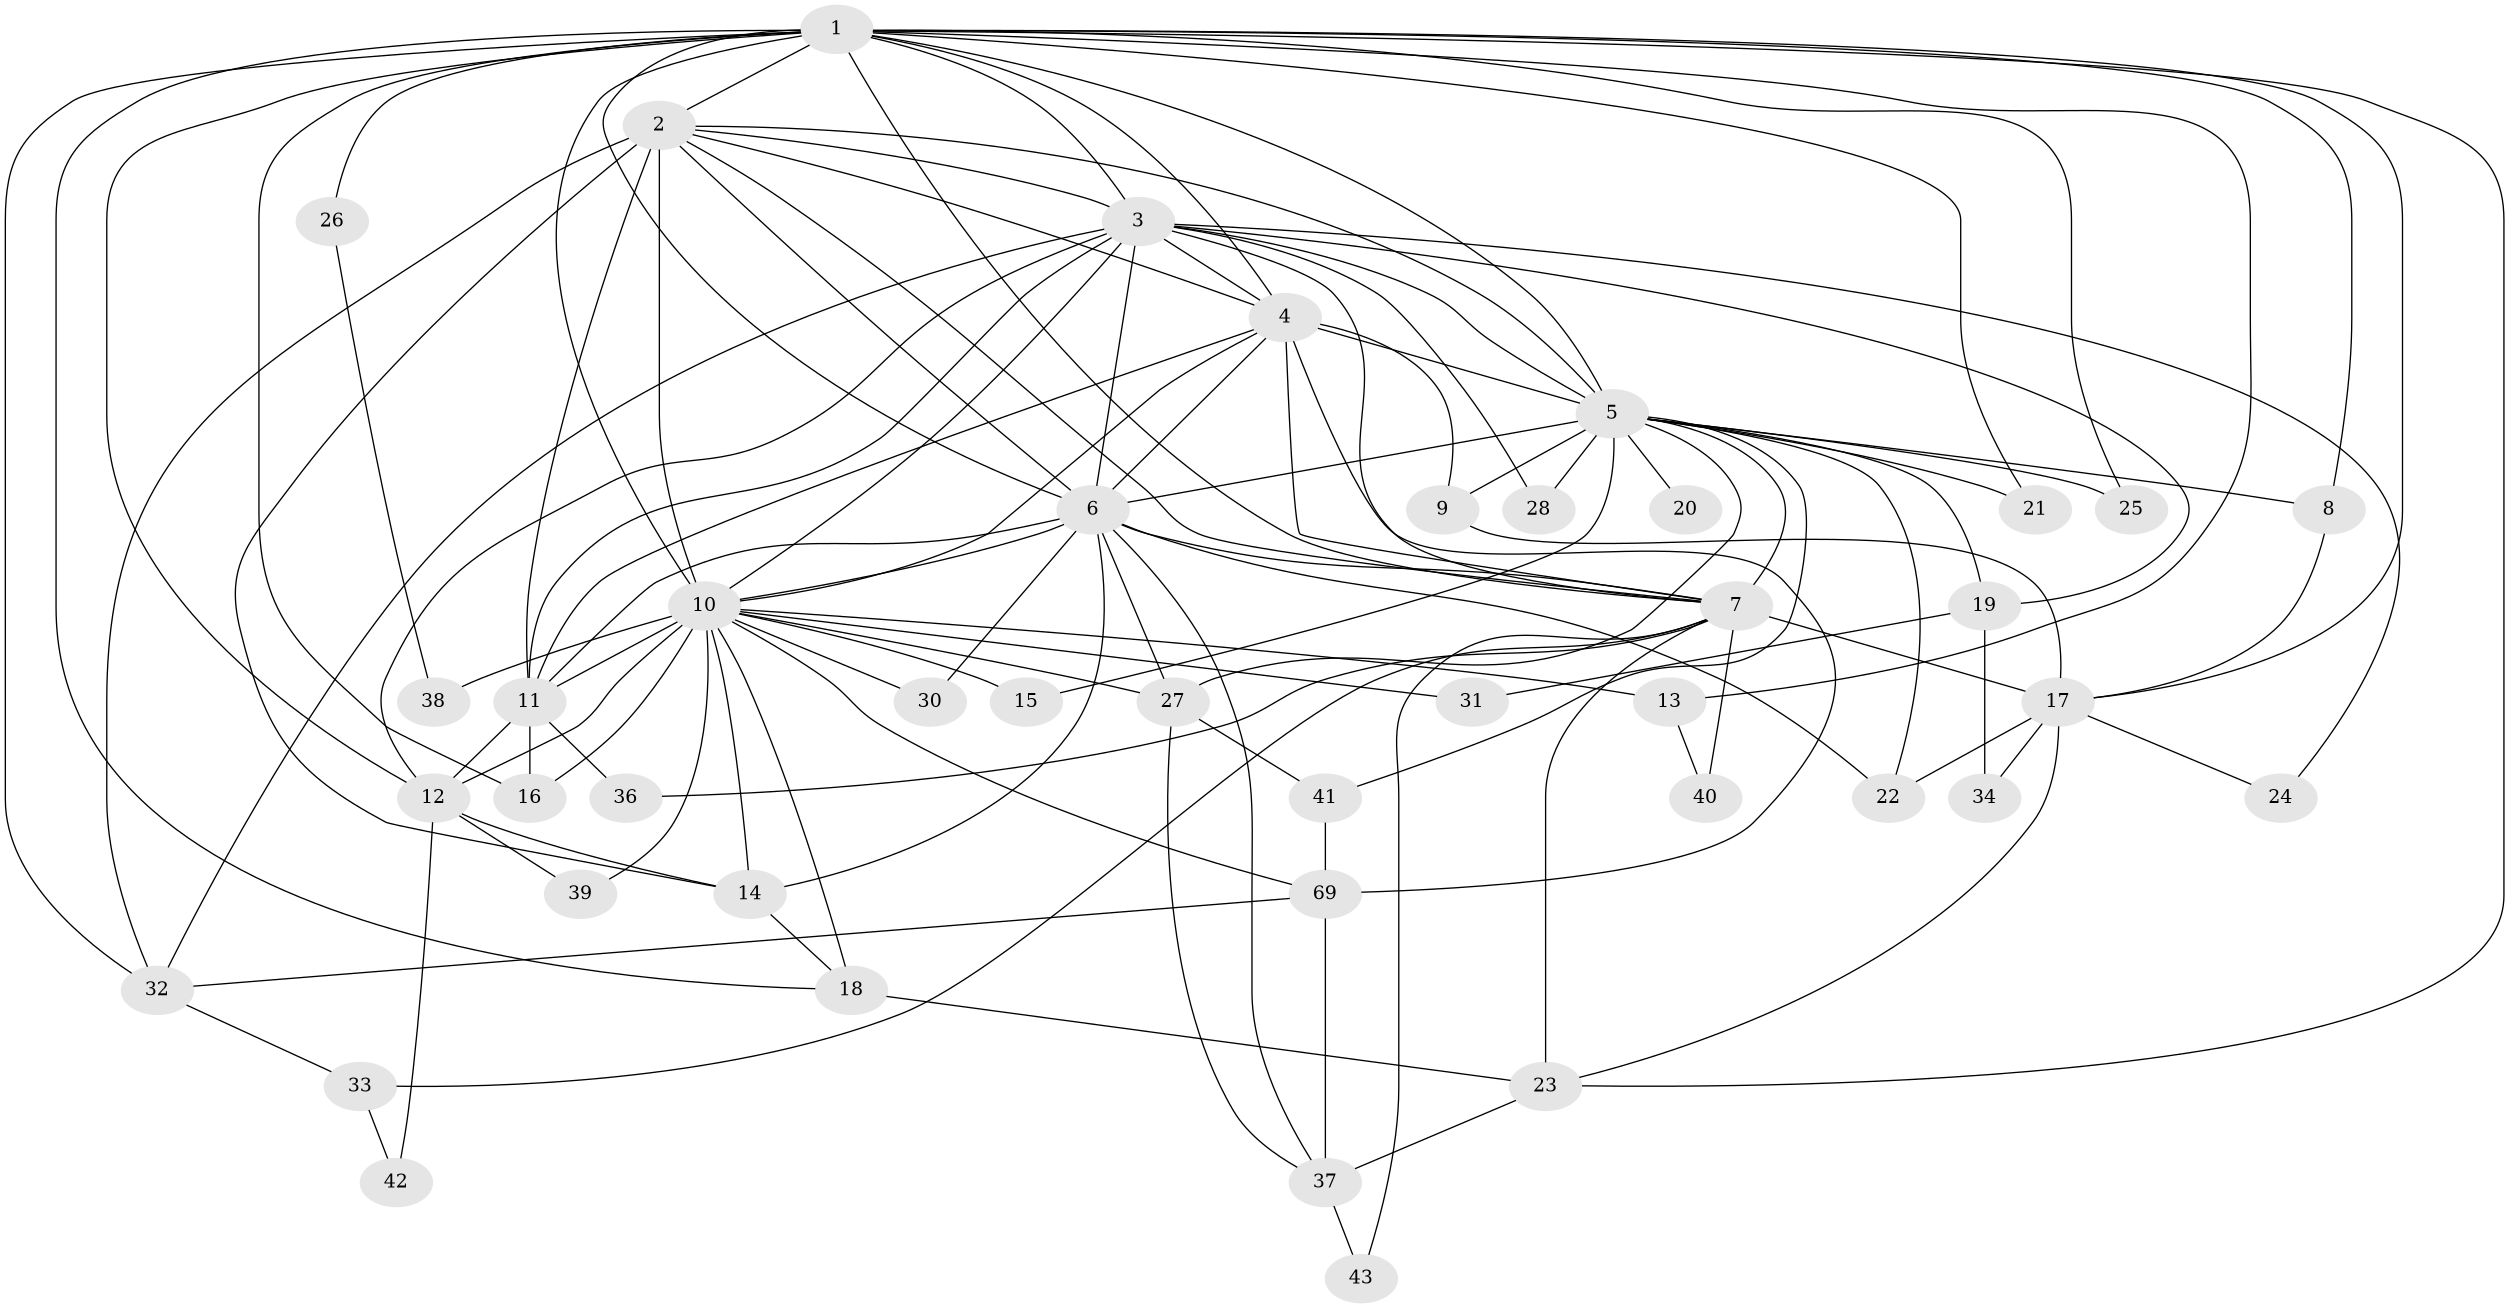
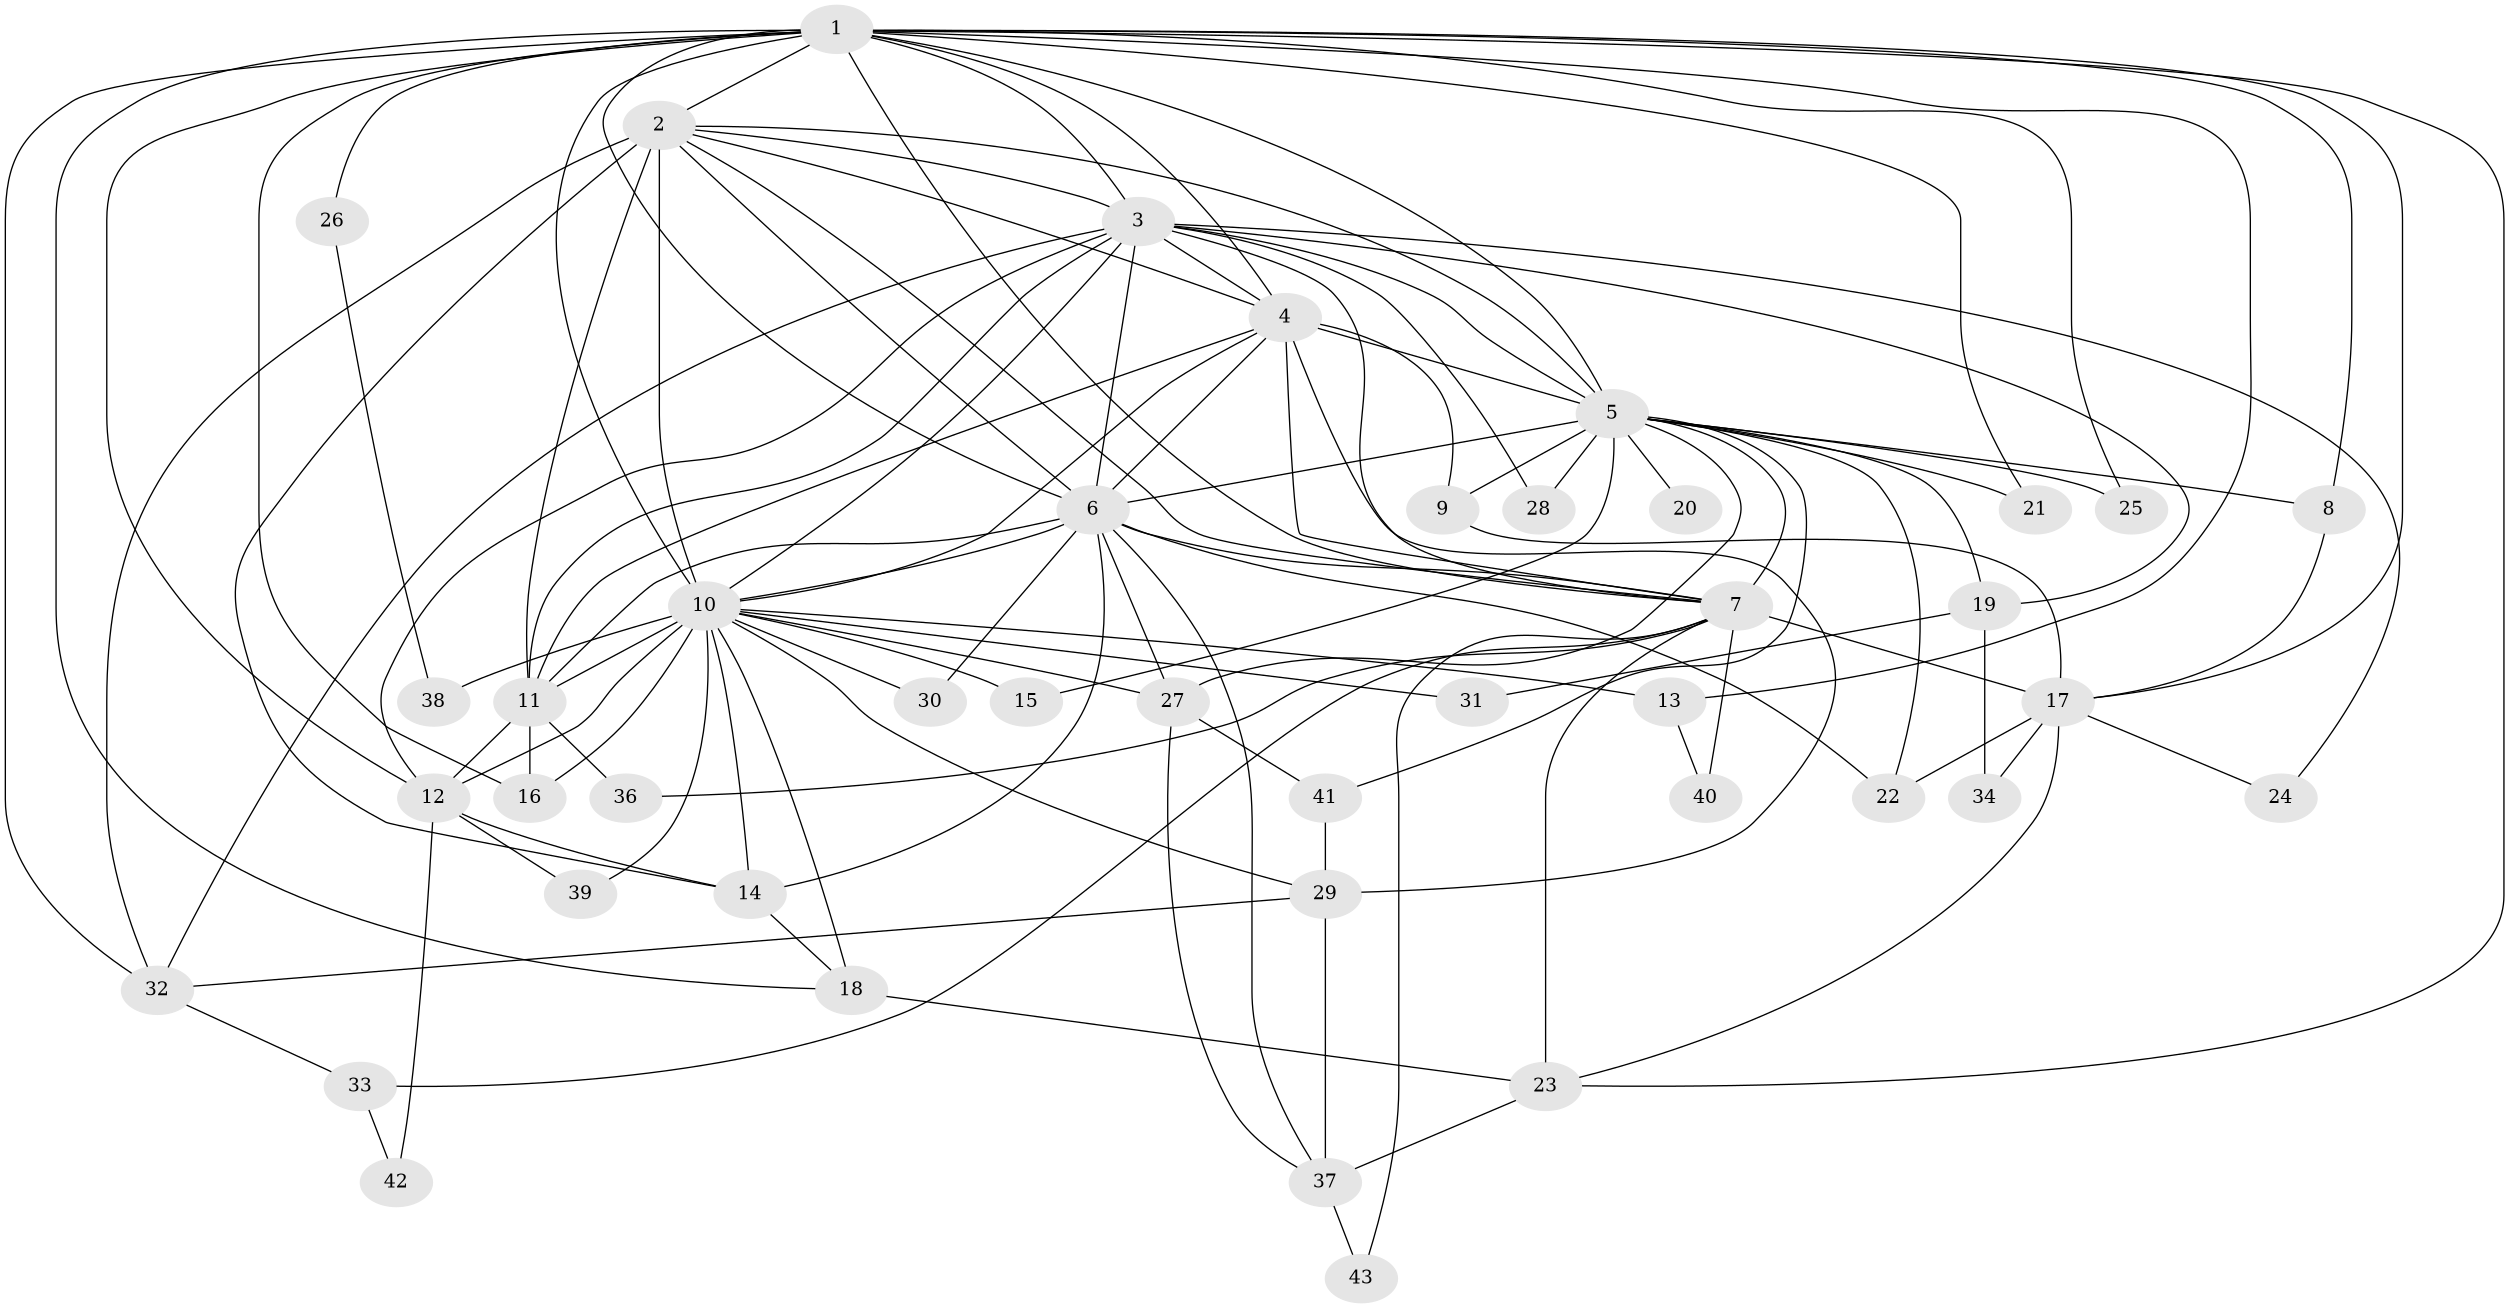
(1325, 894) -> (1325, 894)
